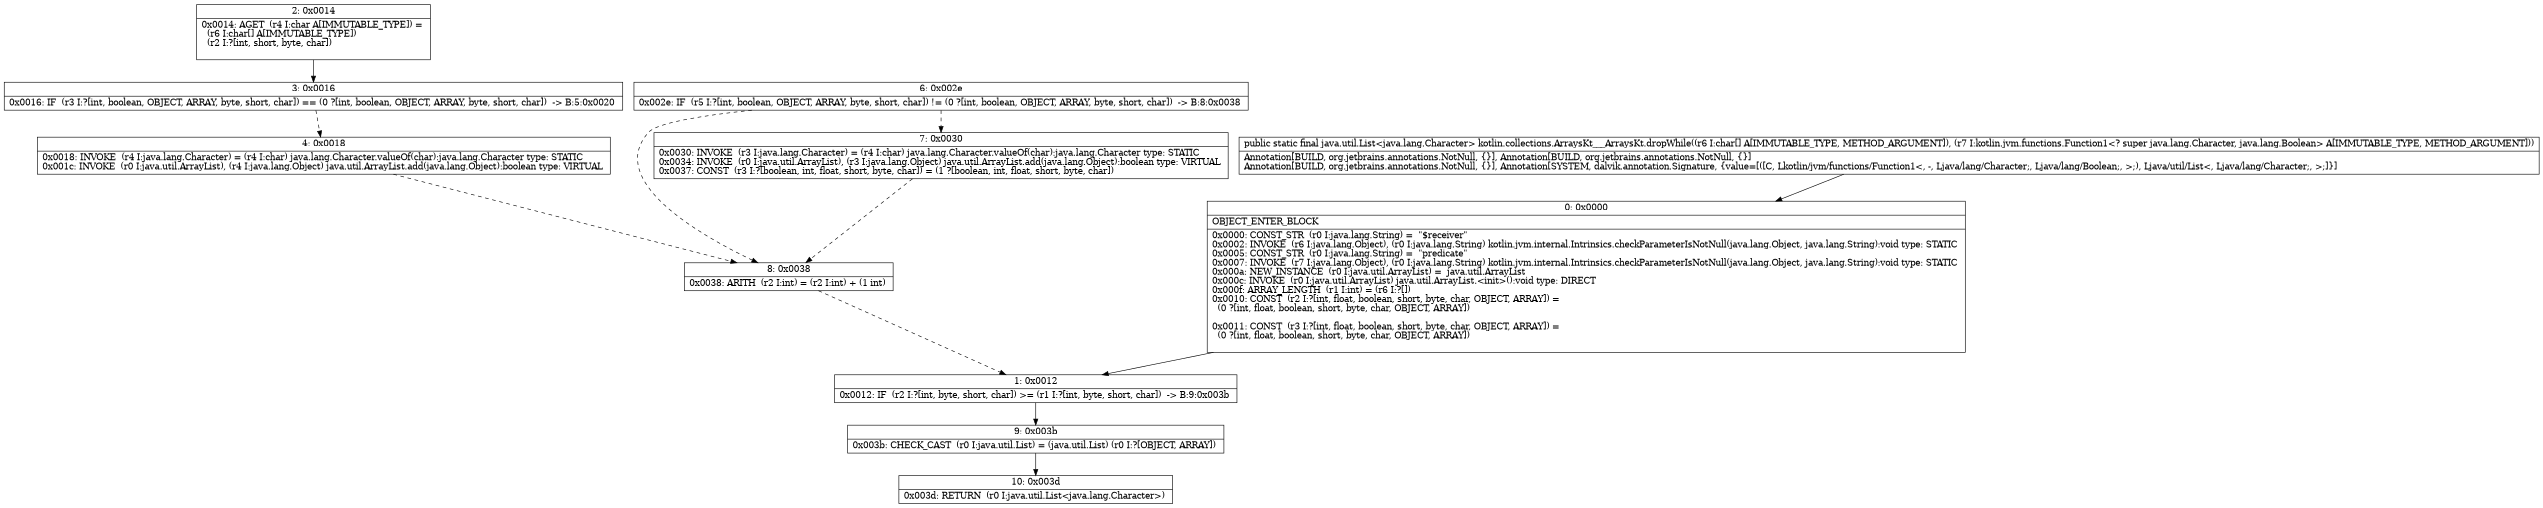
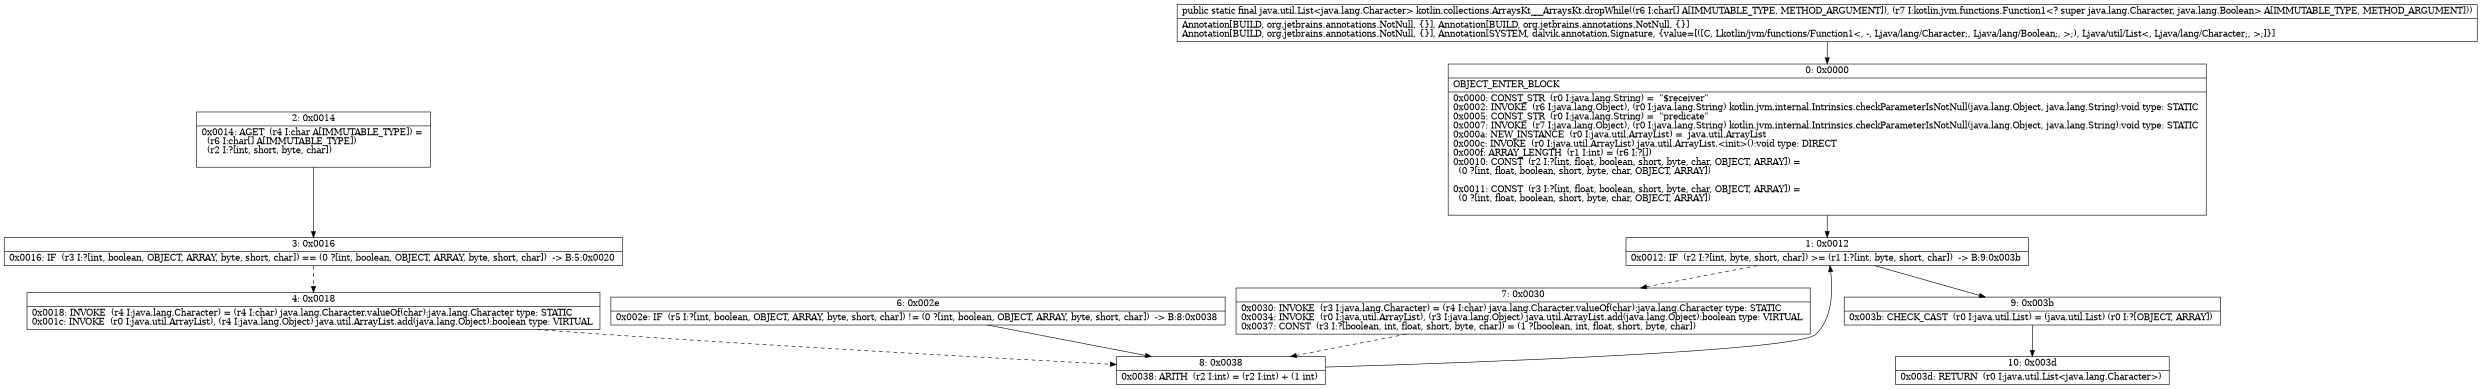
(941, 118) -> (1702, 276)
(640, 170) -> (1066, 340)
(909, 331) -> (1605, 356)
